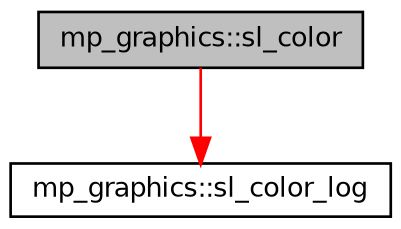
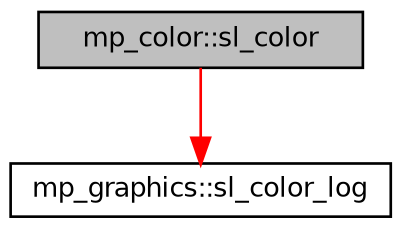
(201, 40) -> (201, 40)
